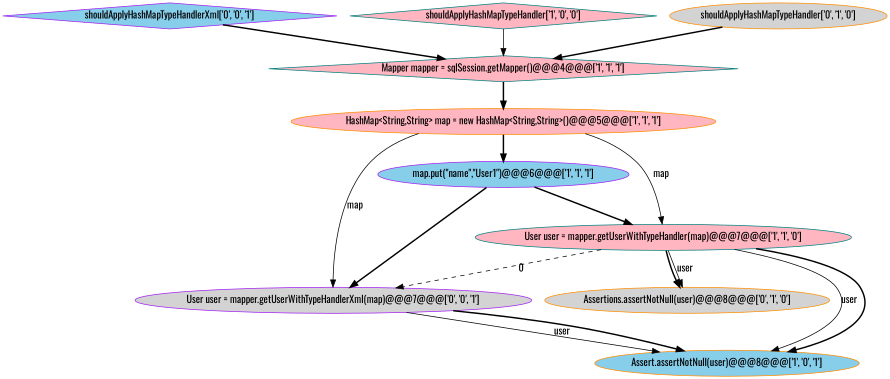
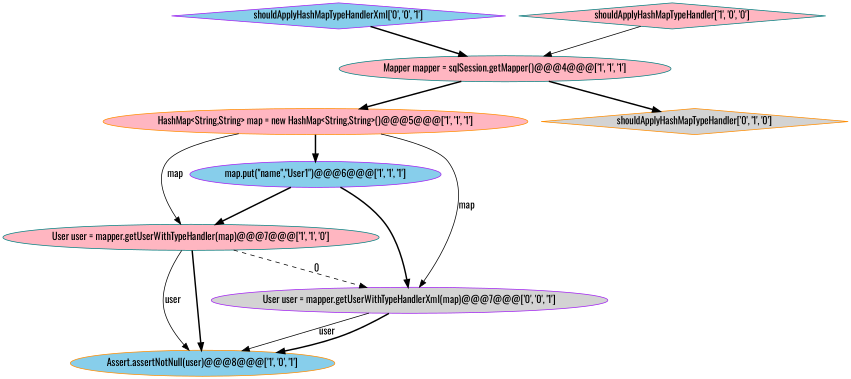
(778, 16) -> (695, 122)
(642, 42) -> (601, 95)
(503, 69) -> (505, 69)
(687, 300) -> none
